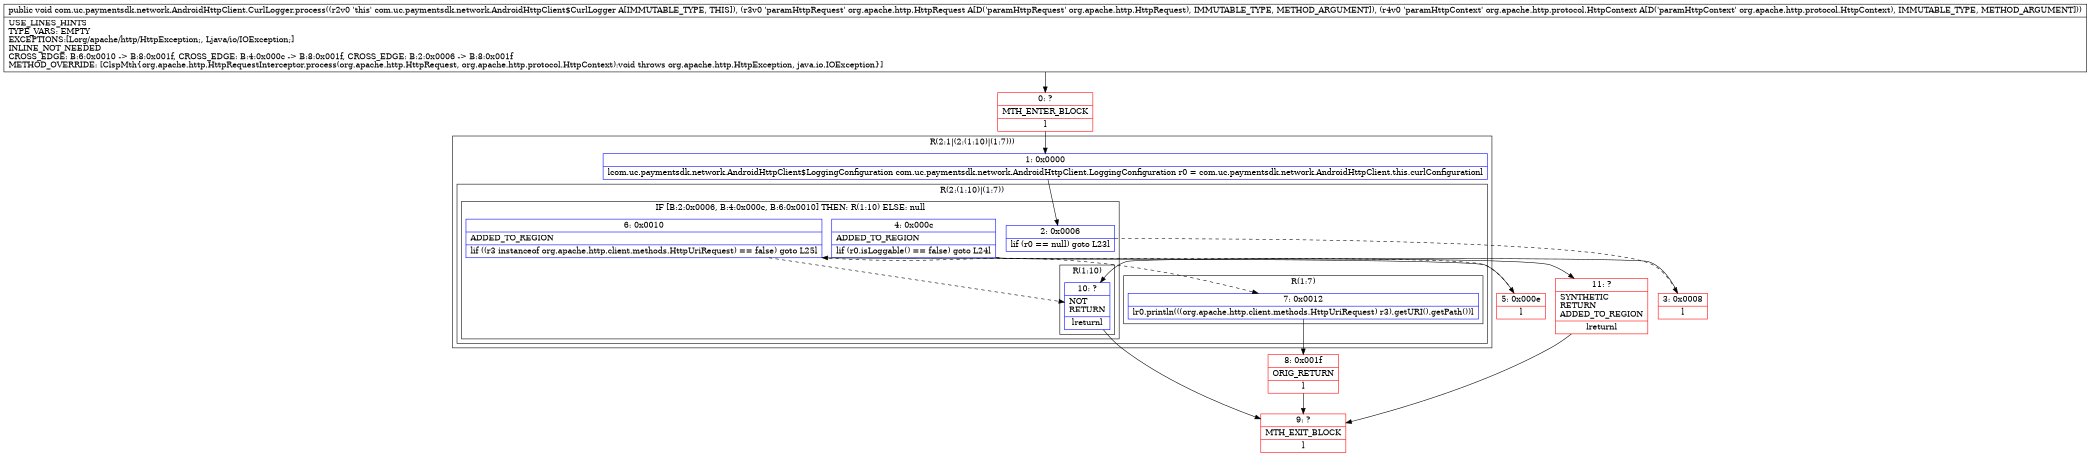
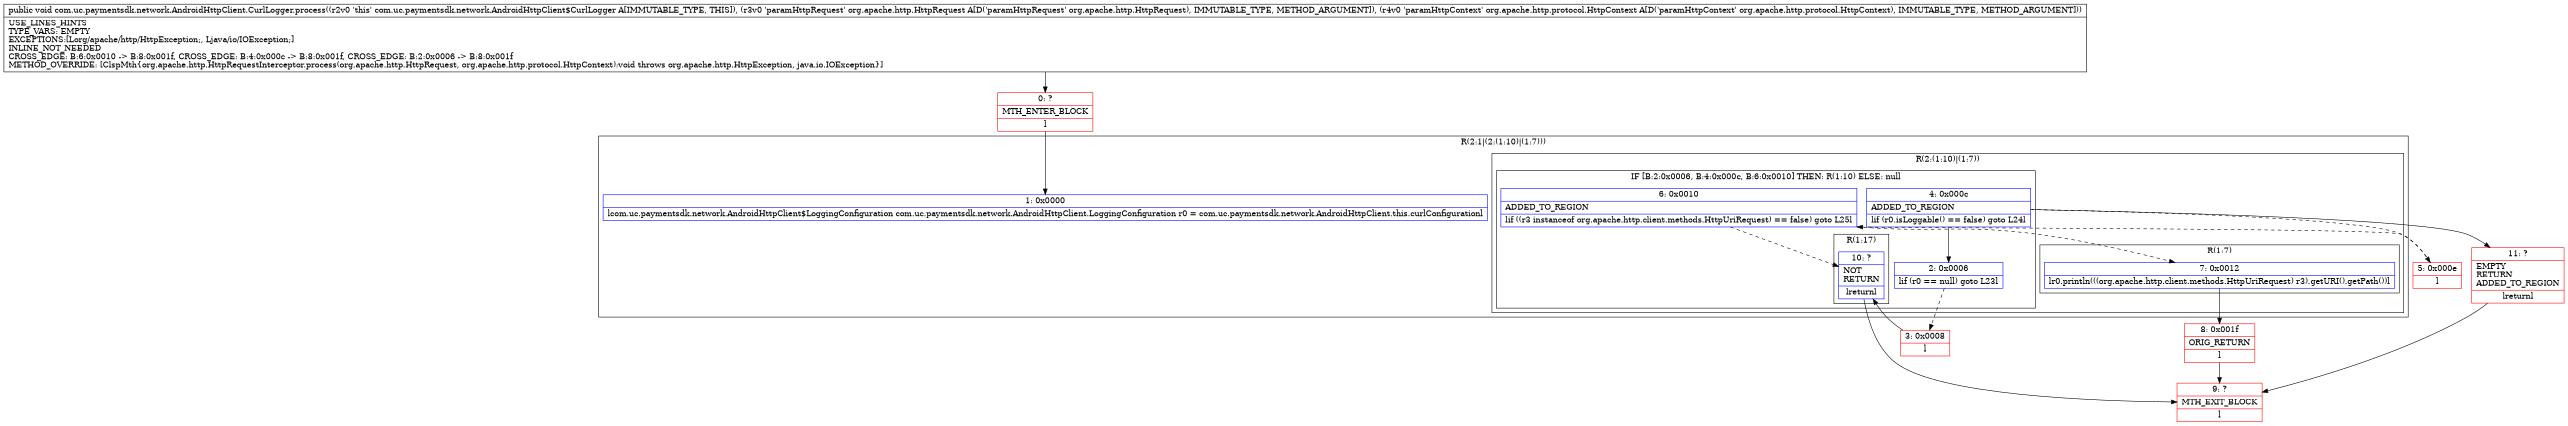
(1052, 198) -> (1949, 242)
(1177, 259) -> (2153, 229)
(1087, 271) -> (1861, 241)
(1585, 297) -> (2491, 267)
